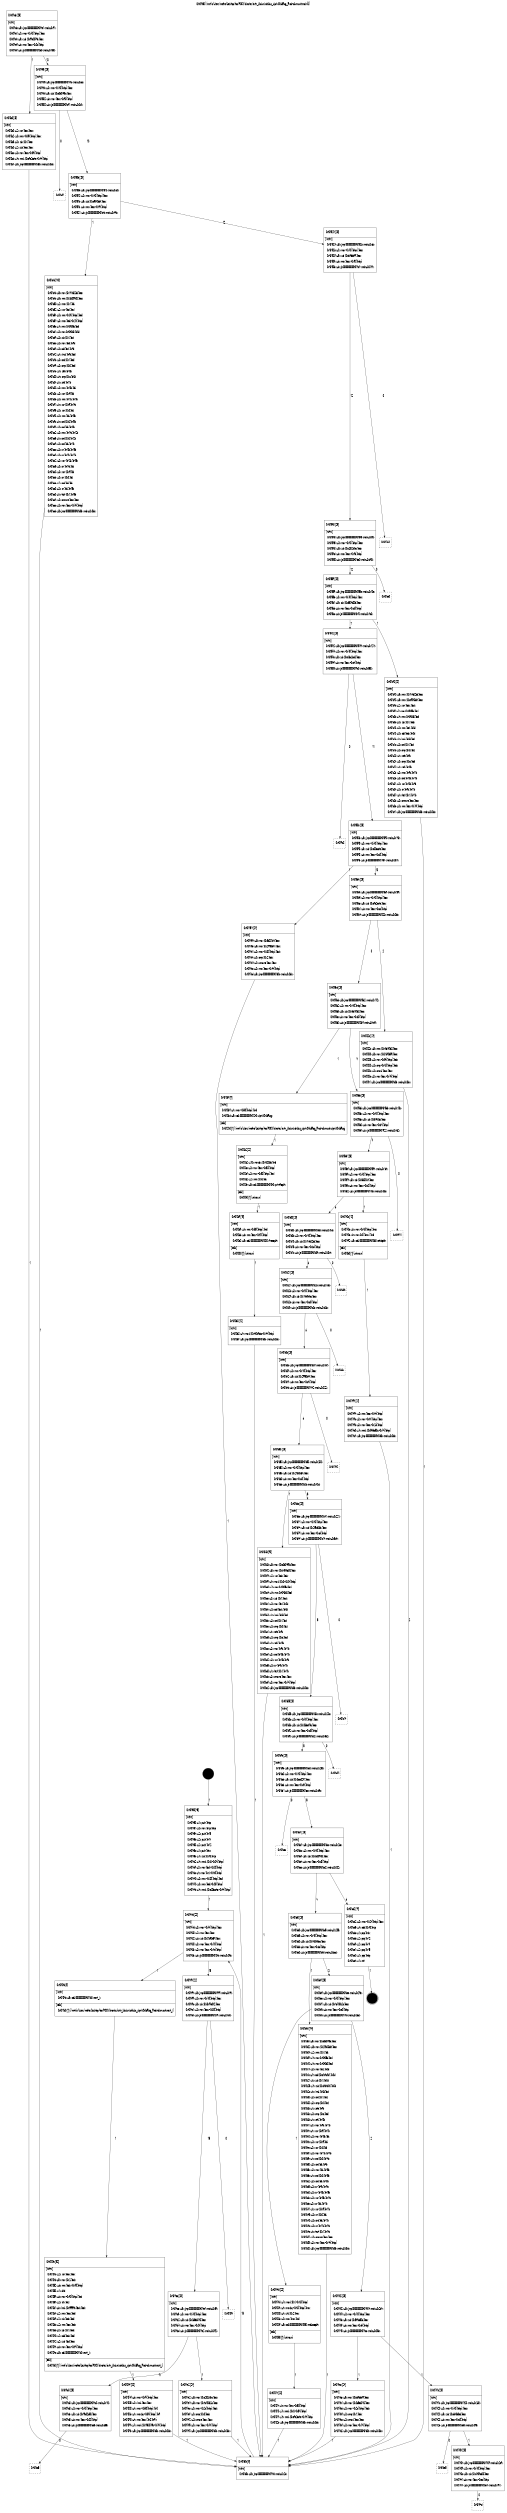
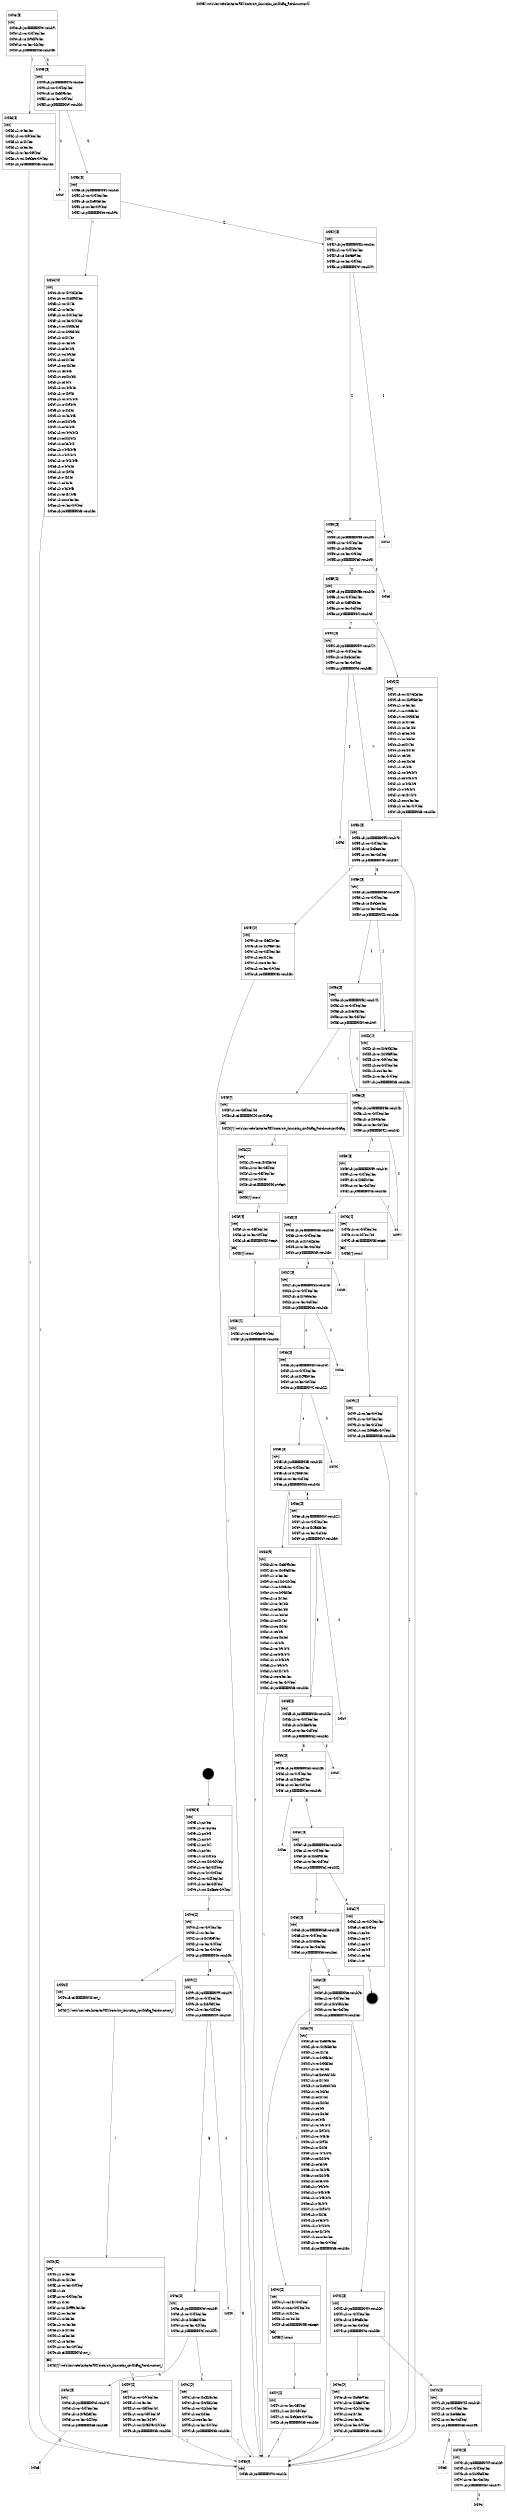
(363, 1204) -> (389, 1212)
(423, 1694) -> (415, 1713)
